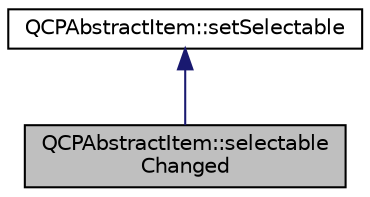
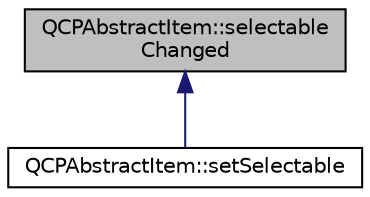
(185, 98) -> (185, 120)
